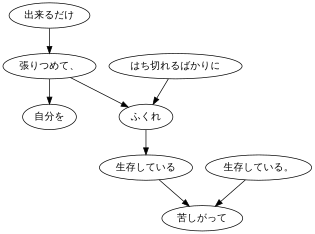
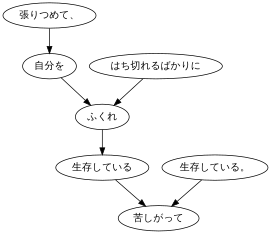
(49, 15) -> none
(96, 91) -> (73, 89)
